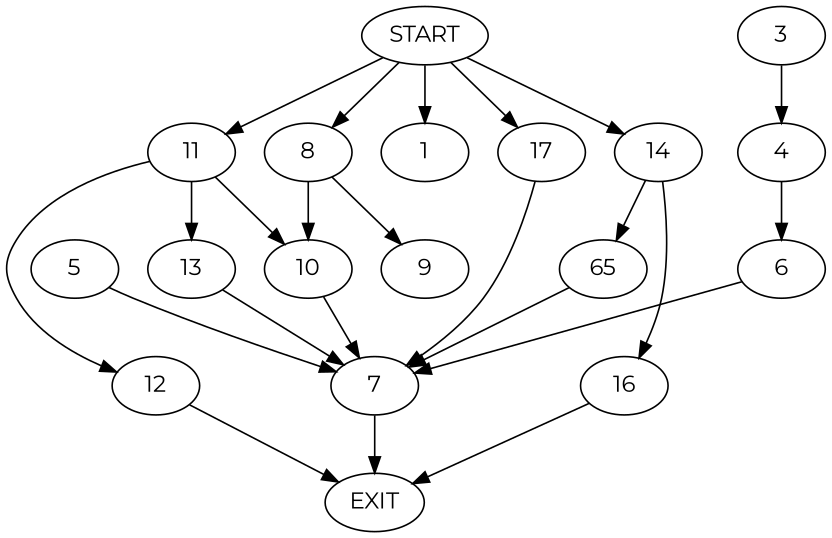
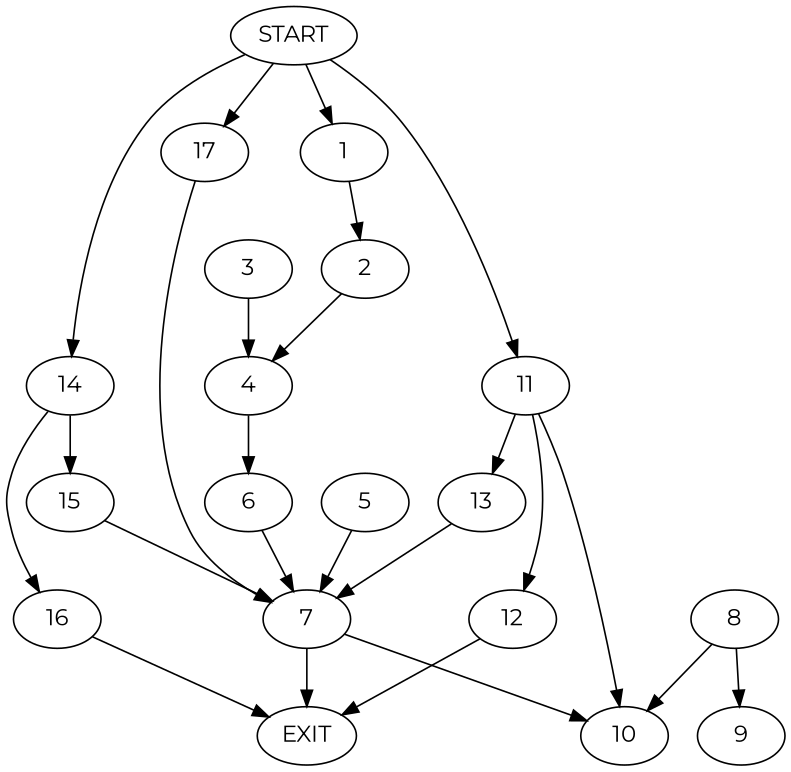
(372, 89) -> none
none -> (365, 269)
(603, 269) -> (70, 502)
(337, 320) -> (458, 675)
